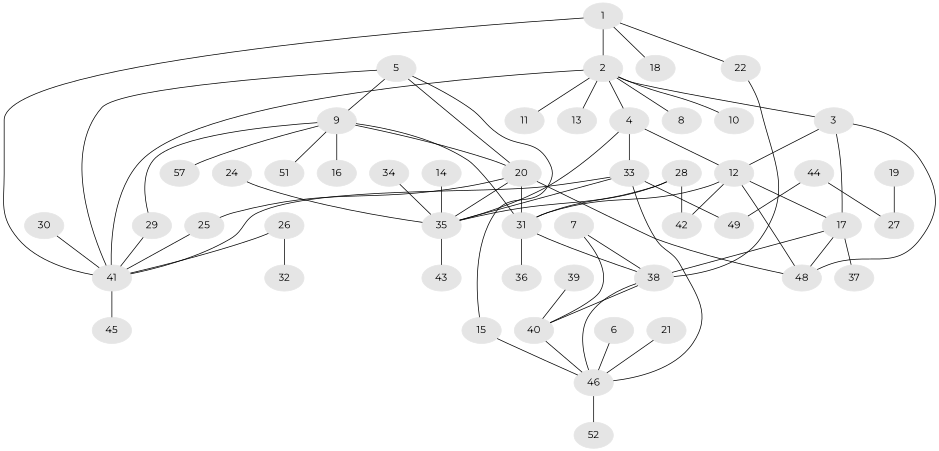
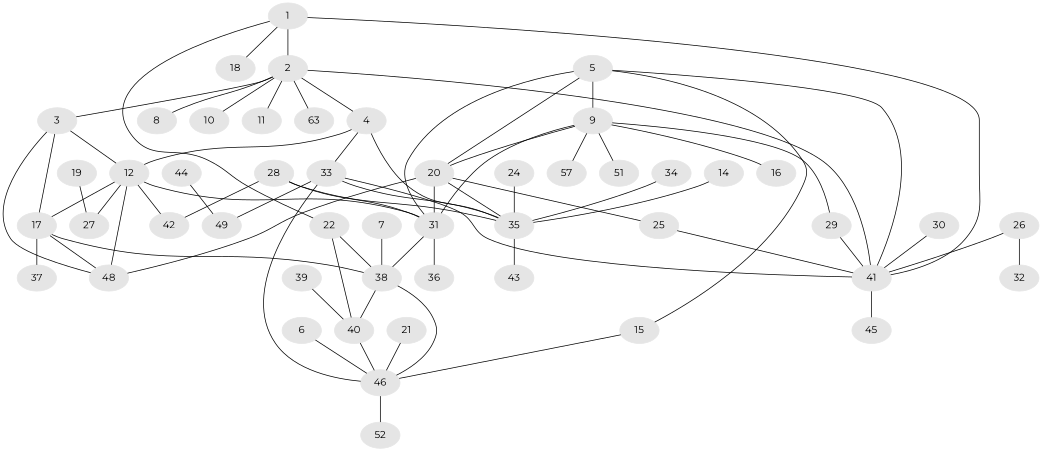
none -> (455, 113)
(577, 121) -> (314, 121)
(854, 199) -> (109, 199)
(600, 291) -> (342, 278)
